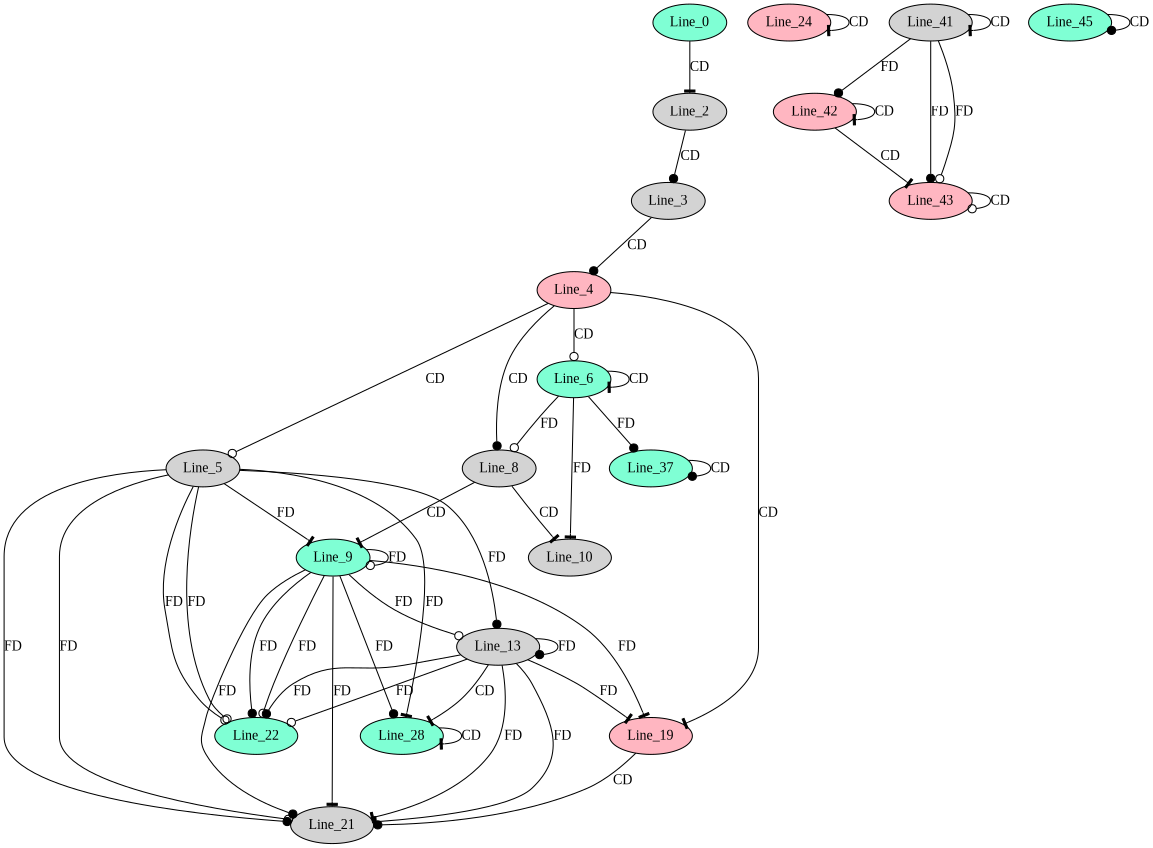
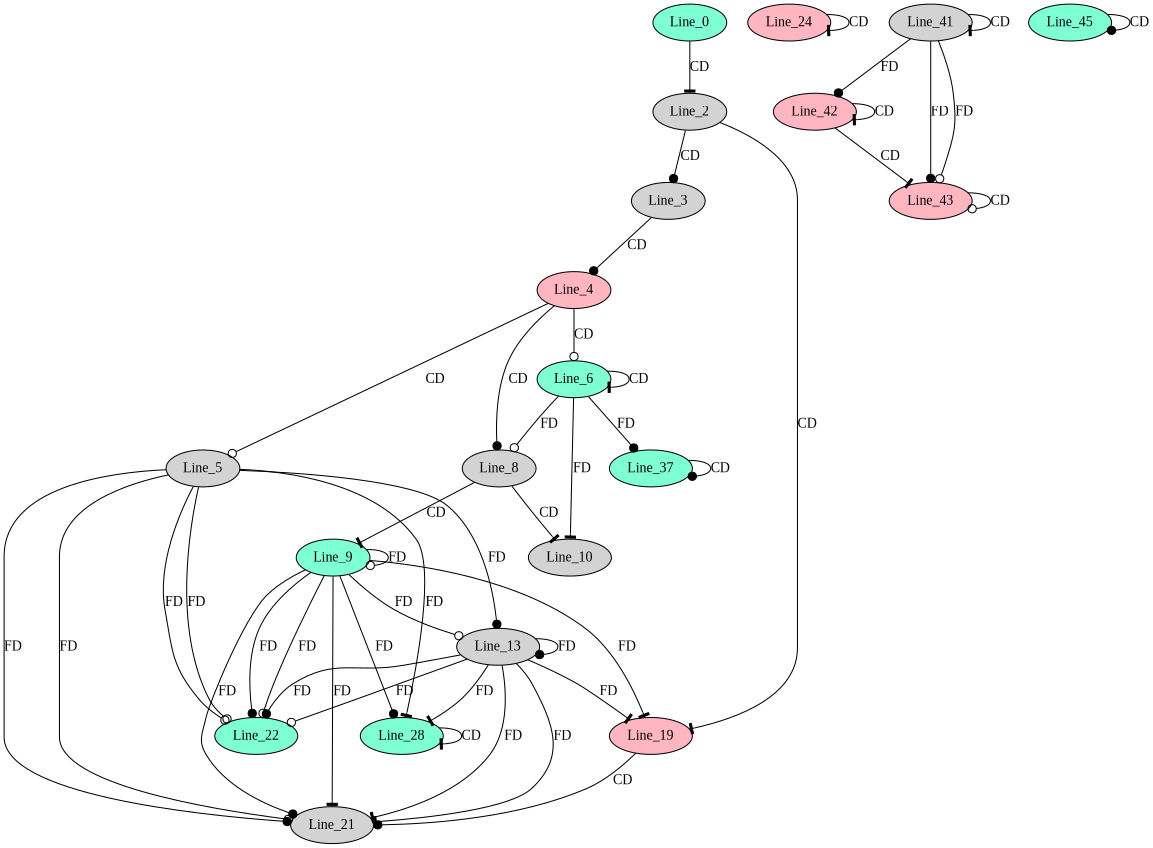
(758, 474) -> (797, 436)
(266, 512) -> none
(485, 691) -> (485, 691)
